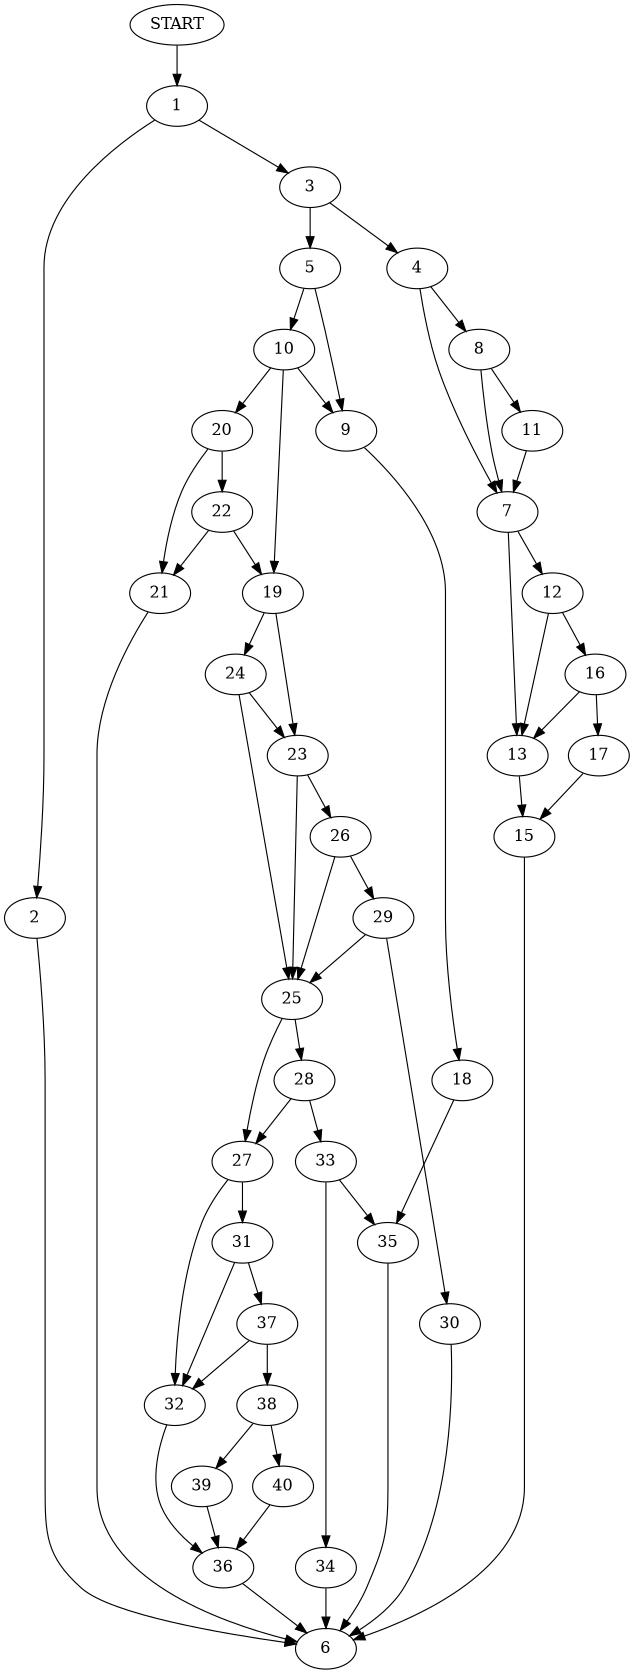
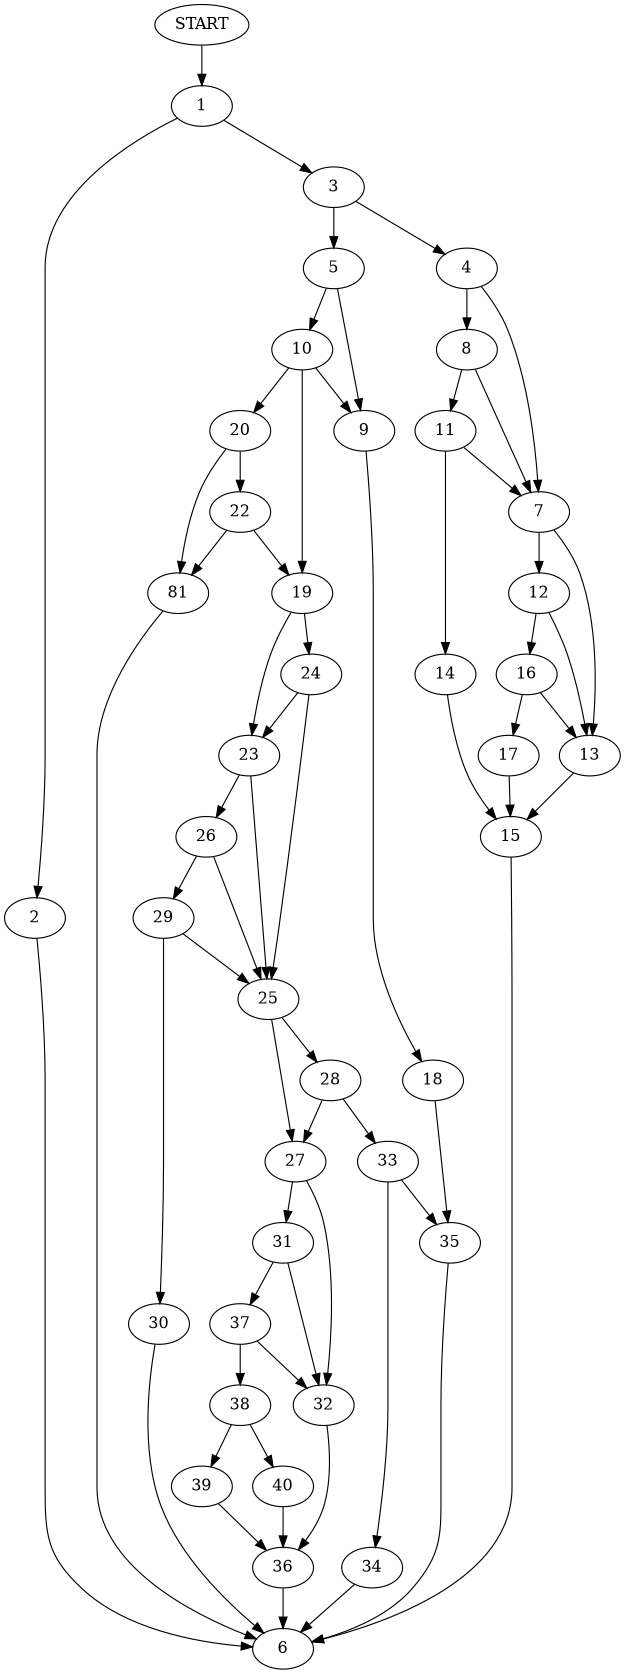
(160, 593) -> (178, 593)
none -> (445, 674)
